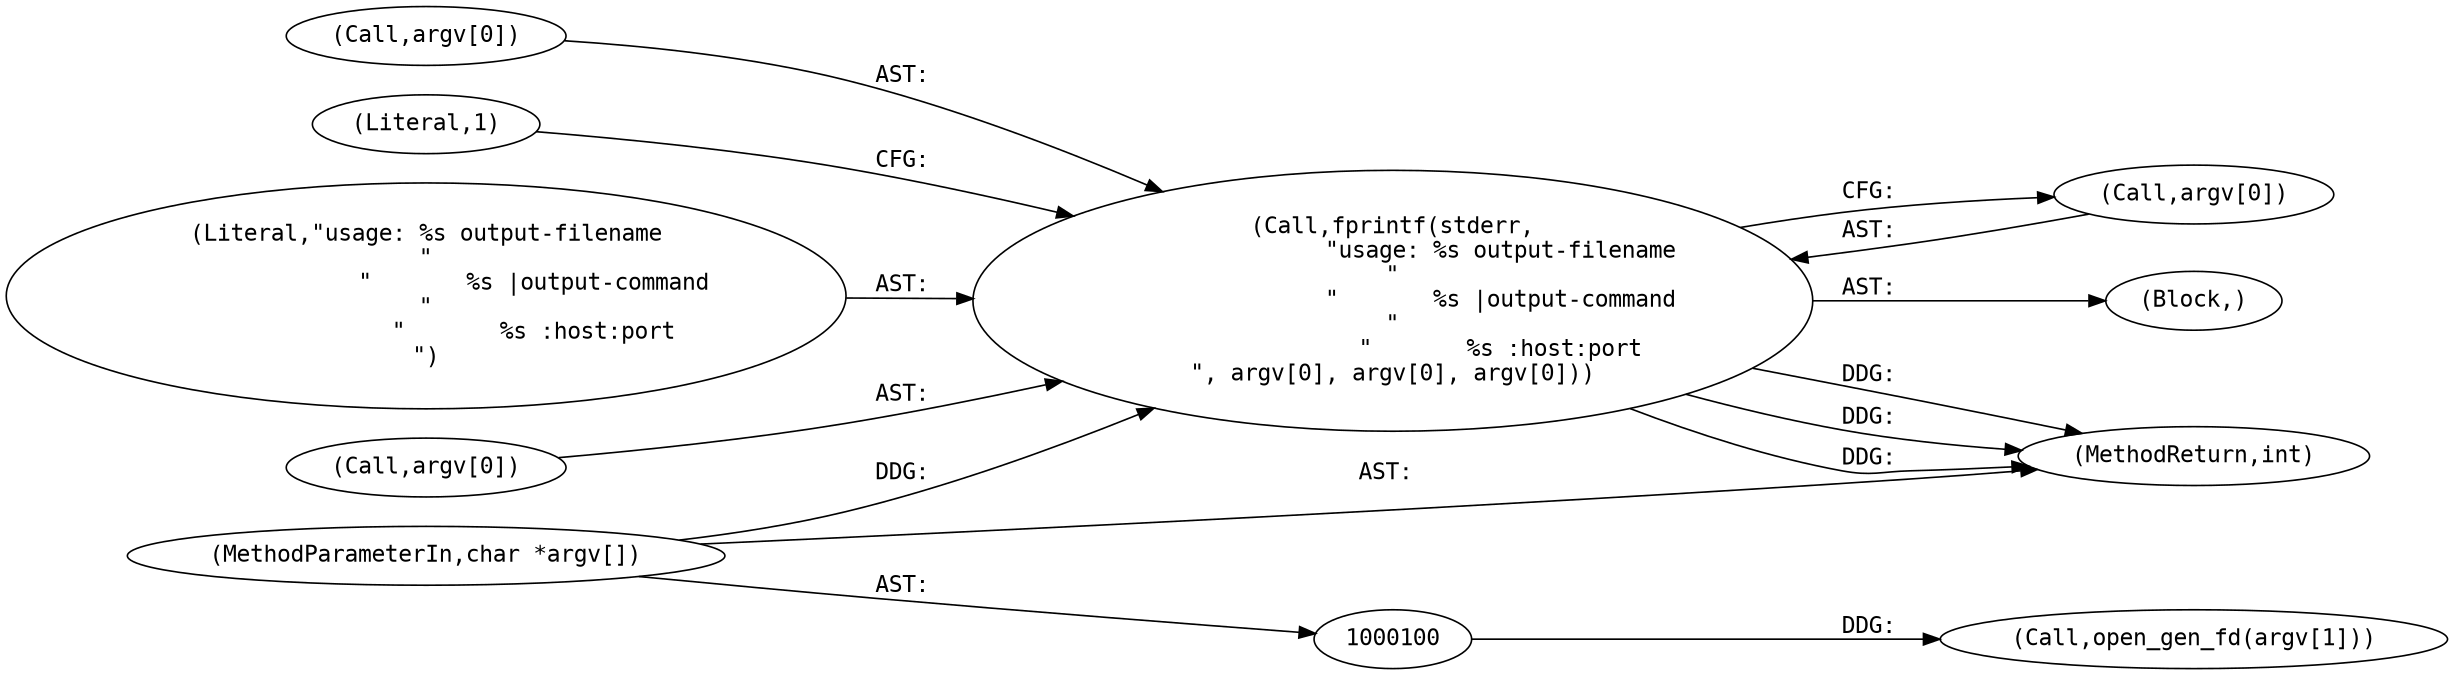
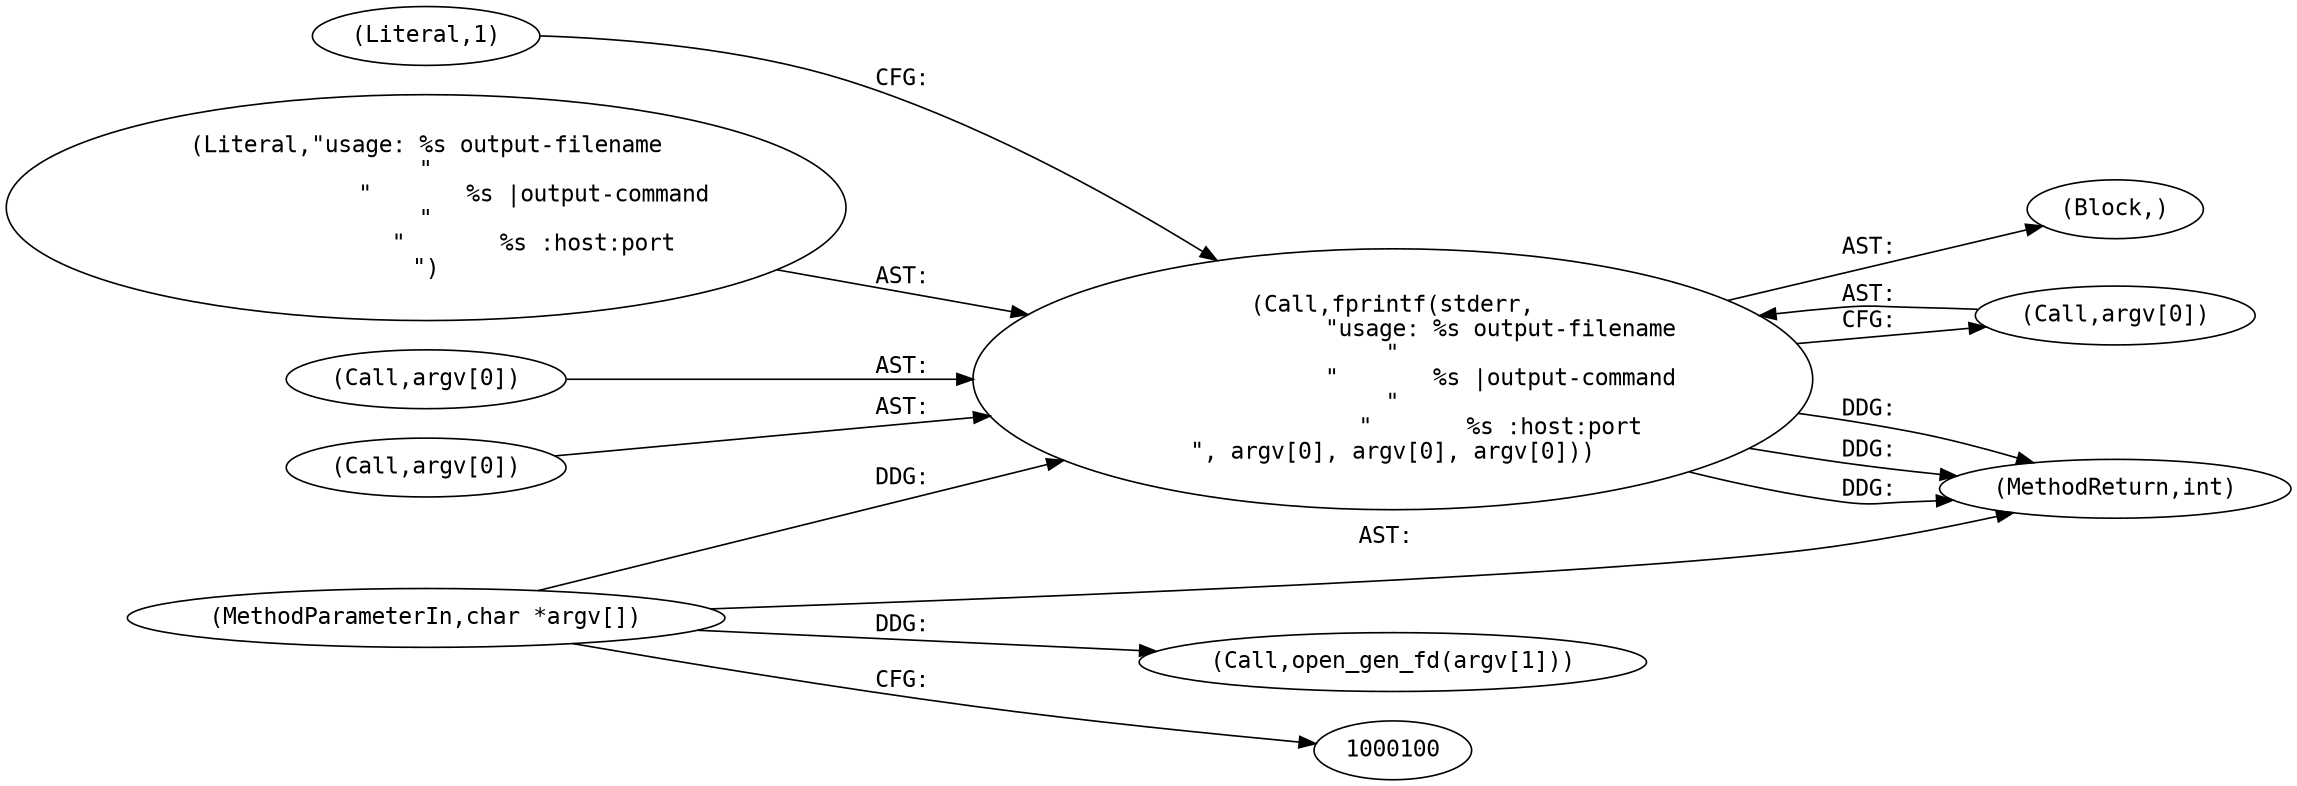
(909, 586) -> (909, 681)
(1697, 639) -> (919, 640)
